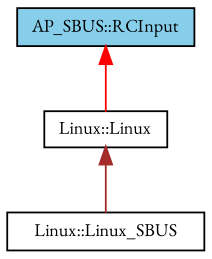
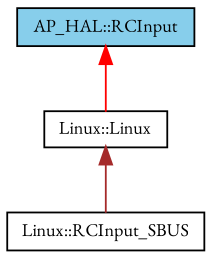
(106, 27) -> (106, 27)
(106, 231) -> (106, 231)
